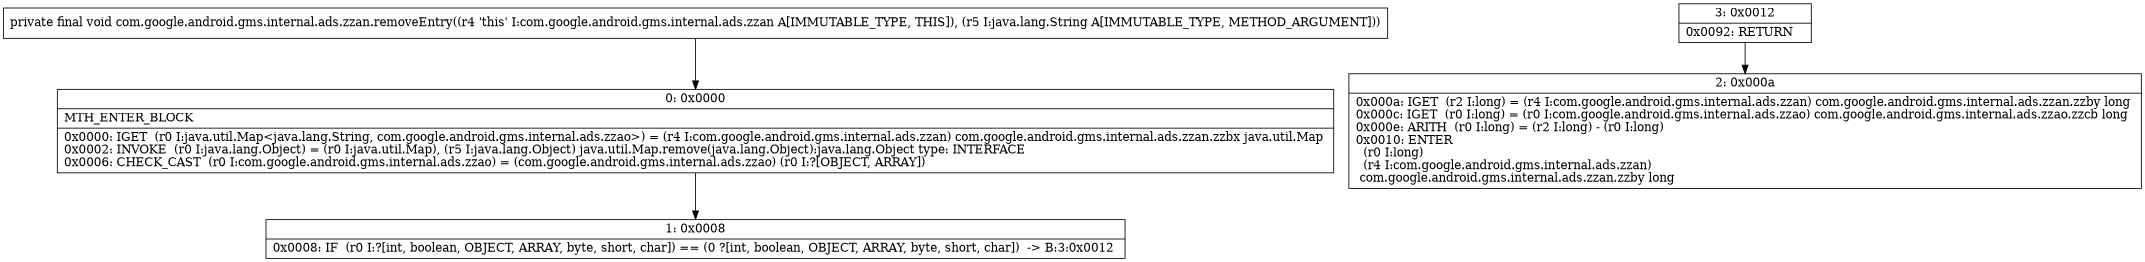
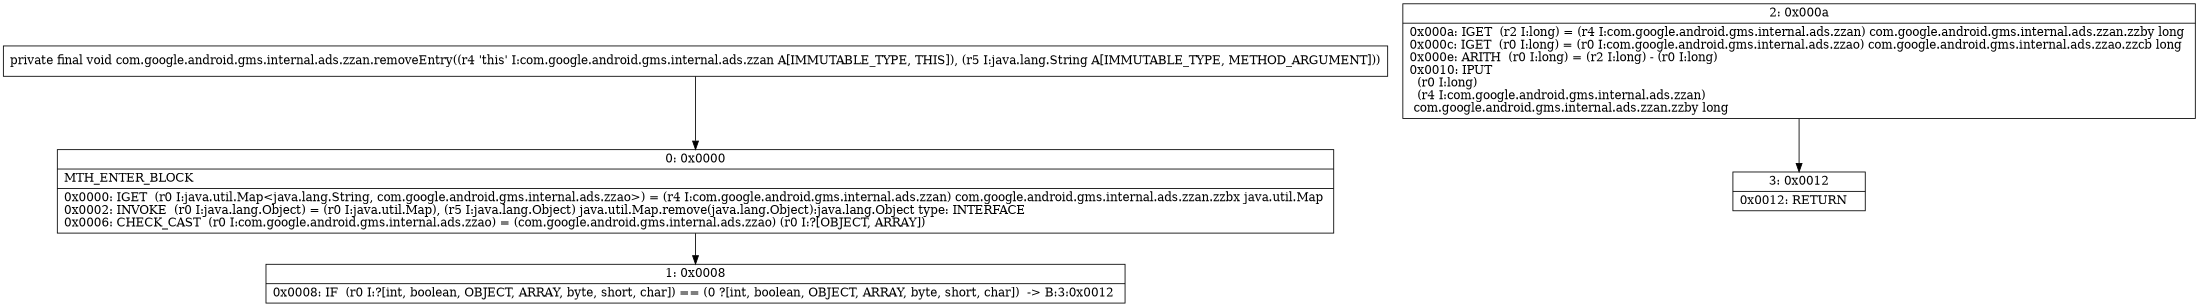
(1745, 32) -> (1799, 201)
(1745, 54) -> (1799, 141)
(1408, 140) -> (1455, 70)
